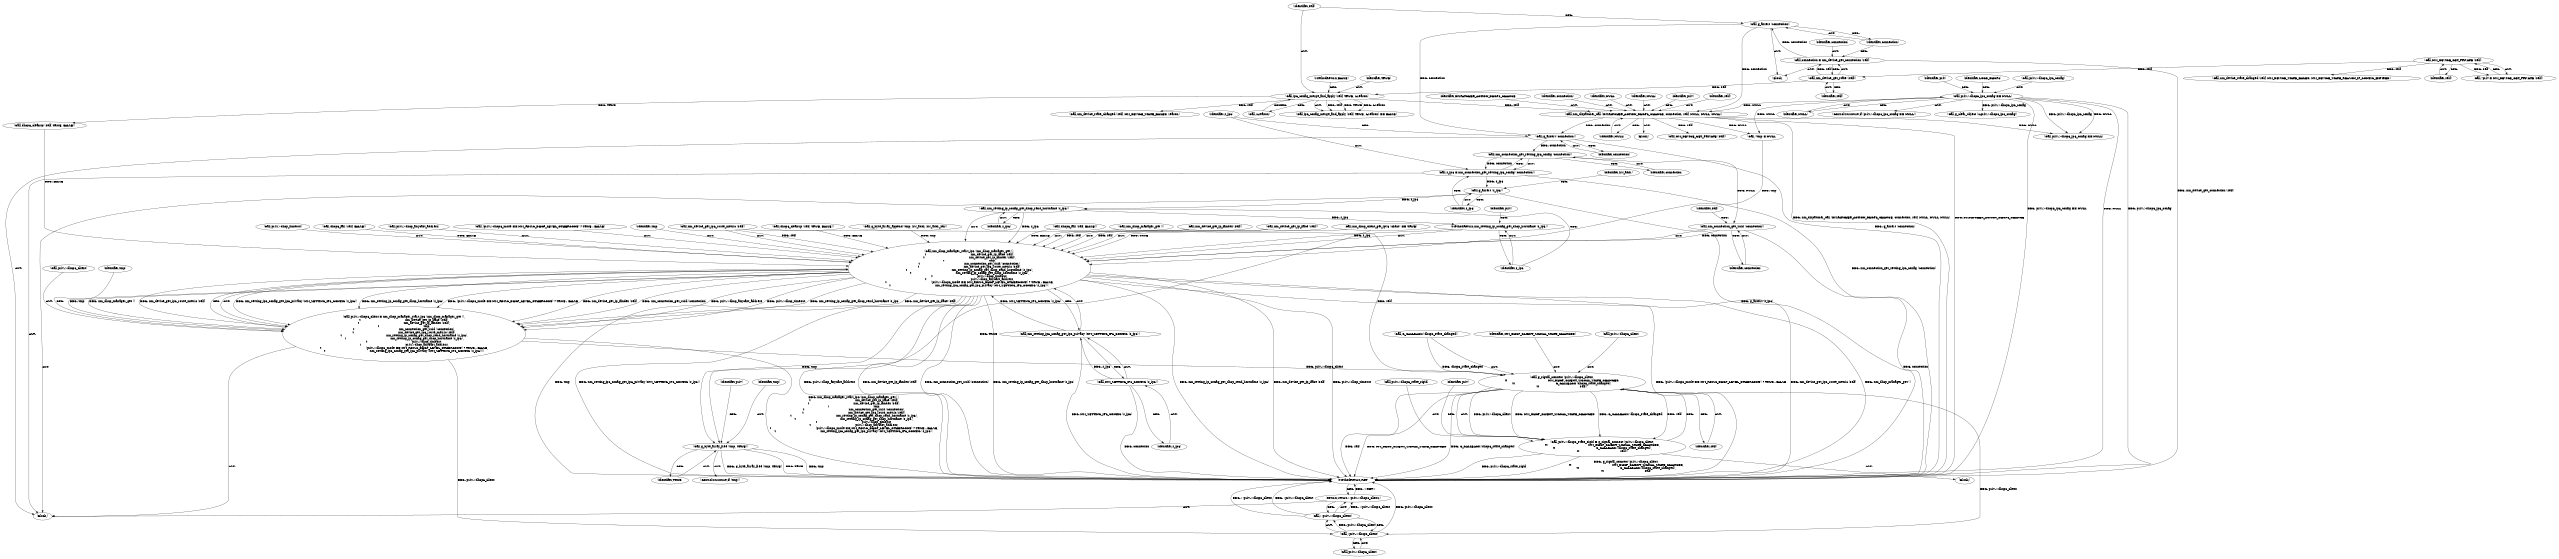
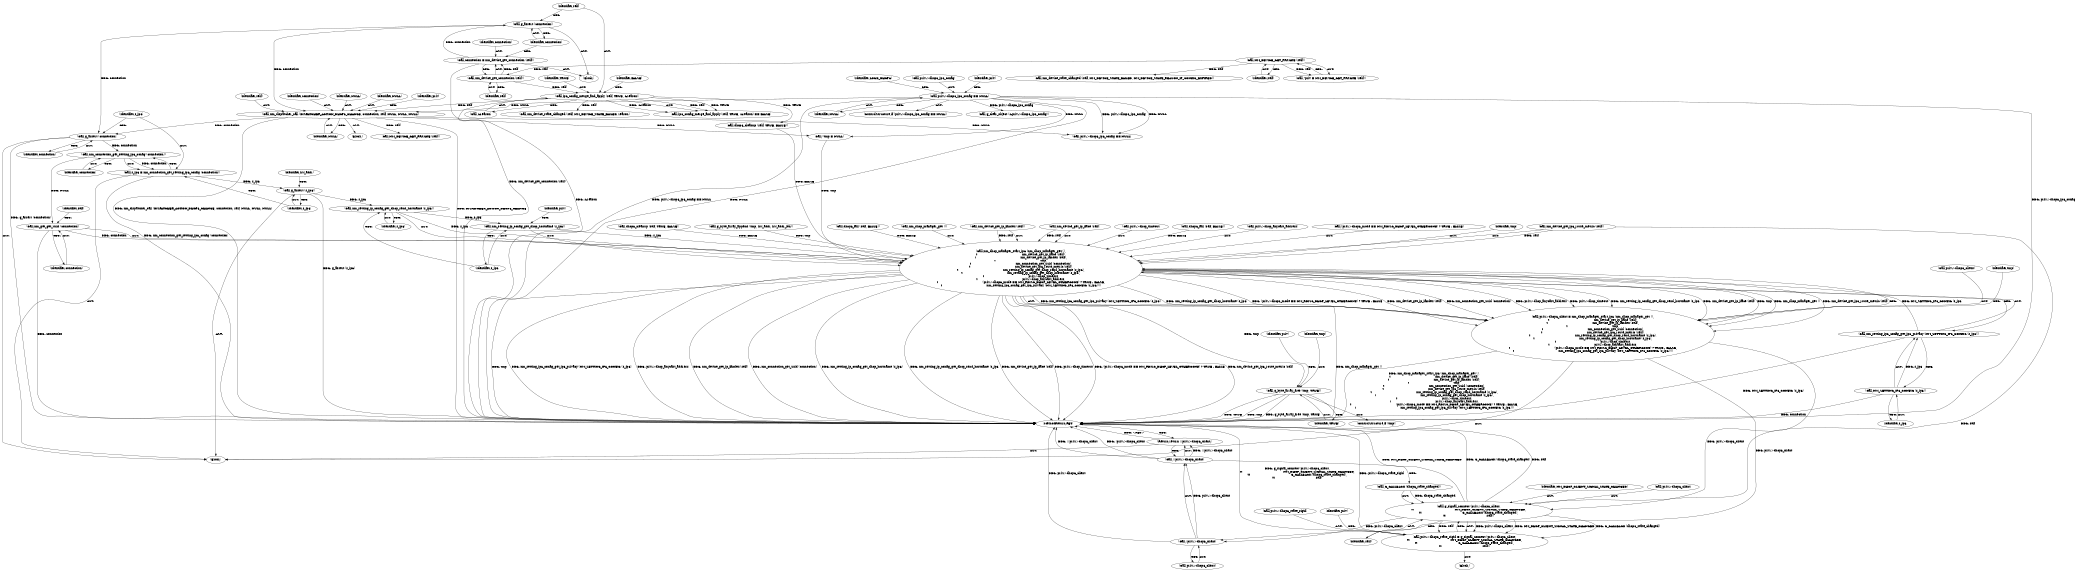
(1331, 78) -> (629, 78)
(1832, 78) -> (496, 78)
(1478, 96) -> none
(1281, 105) -> (503, 105)
(1381, 227) -> none
(1499, 227) -> (525, 227)
(1732, 227) -> (53, 227)
none -> (481, 415)
(1371, 521) -> (1316, 463)
